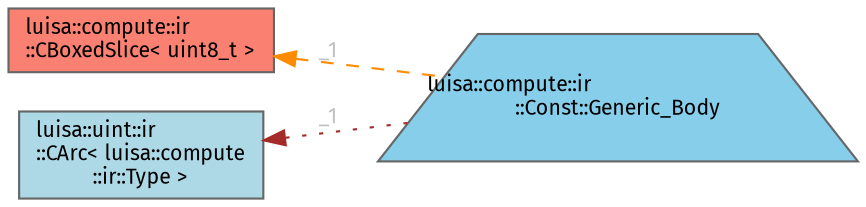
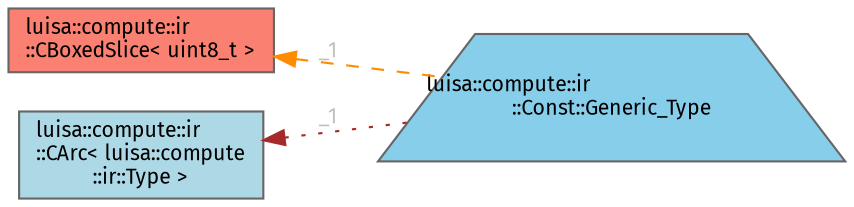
(618, 98) -> (612, 98)
(141, 155) -> (141, 155)
